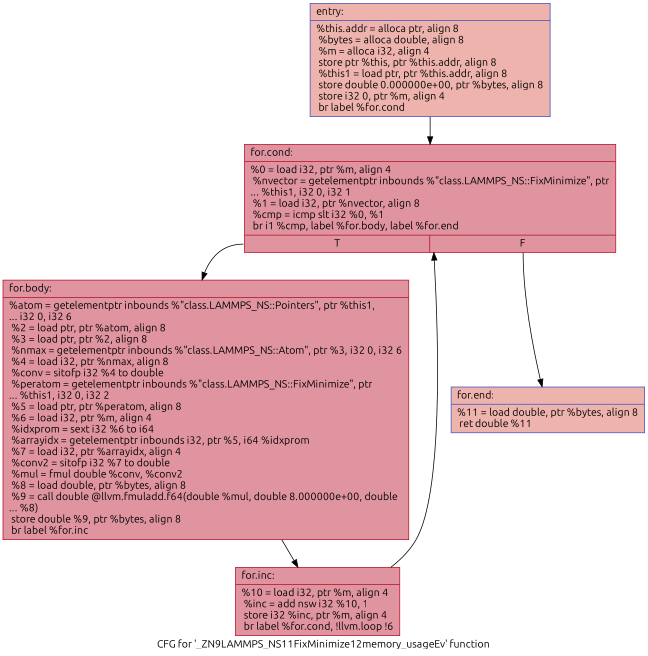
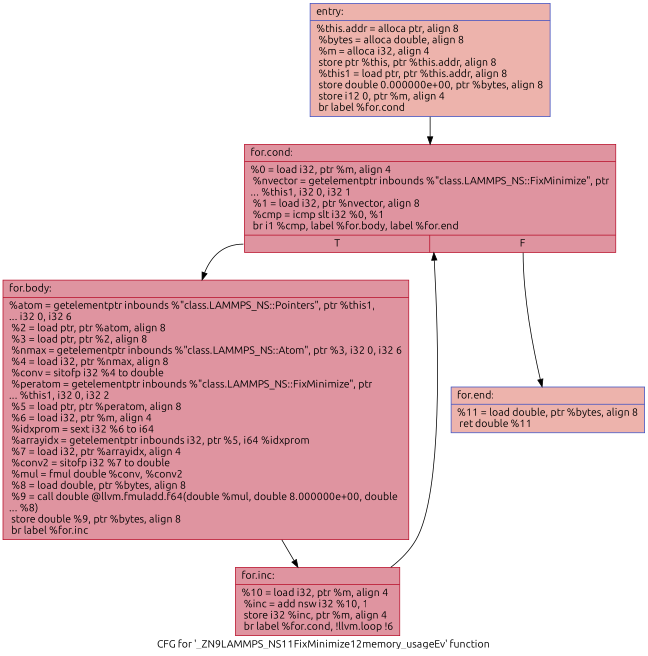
(381, 96) -> (381, 96)
